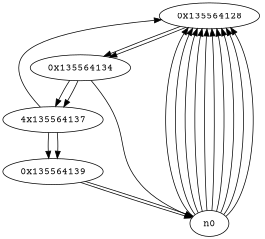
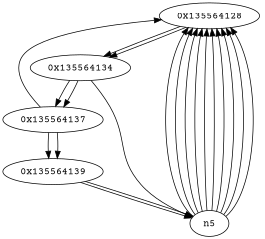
(53, 120) -> (53, 120)
(209, 223) -> (209, 223)
